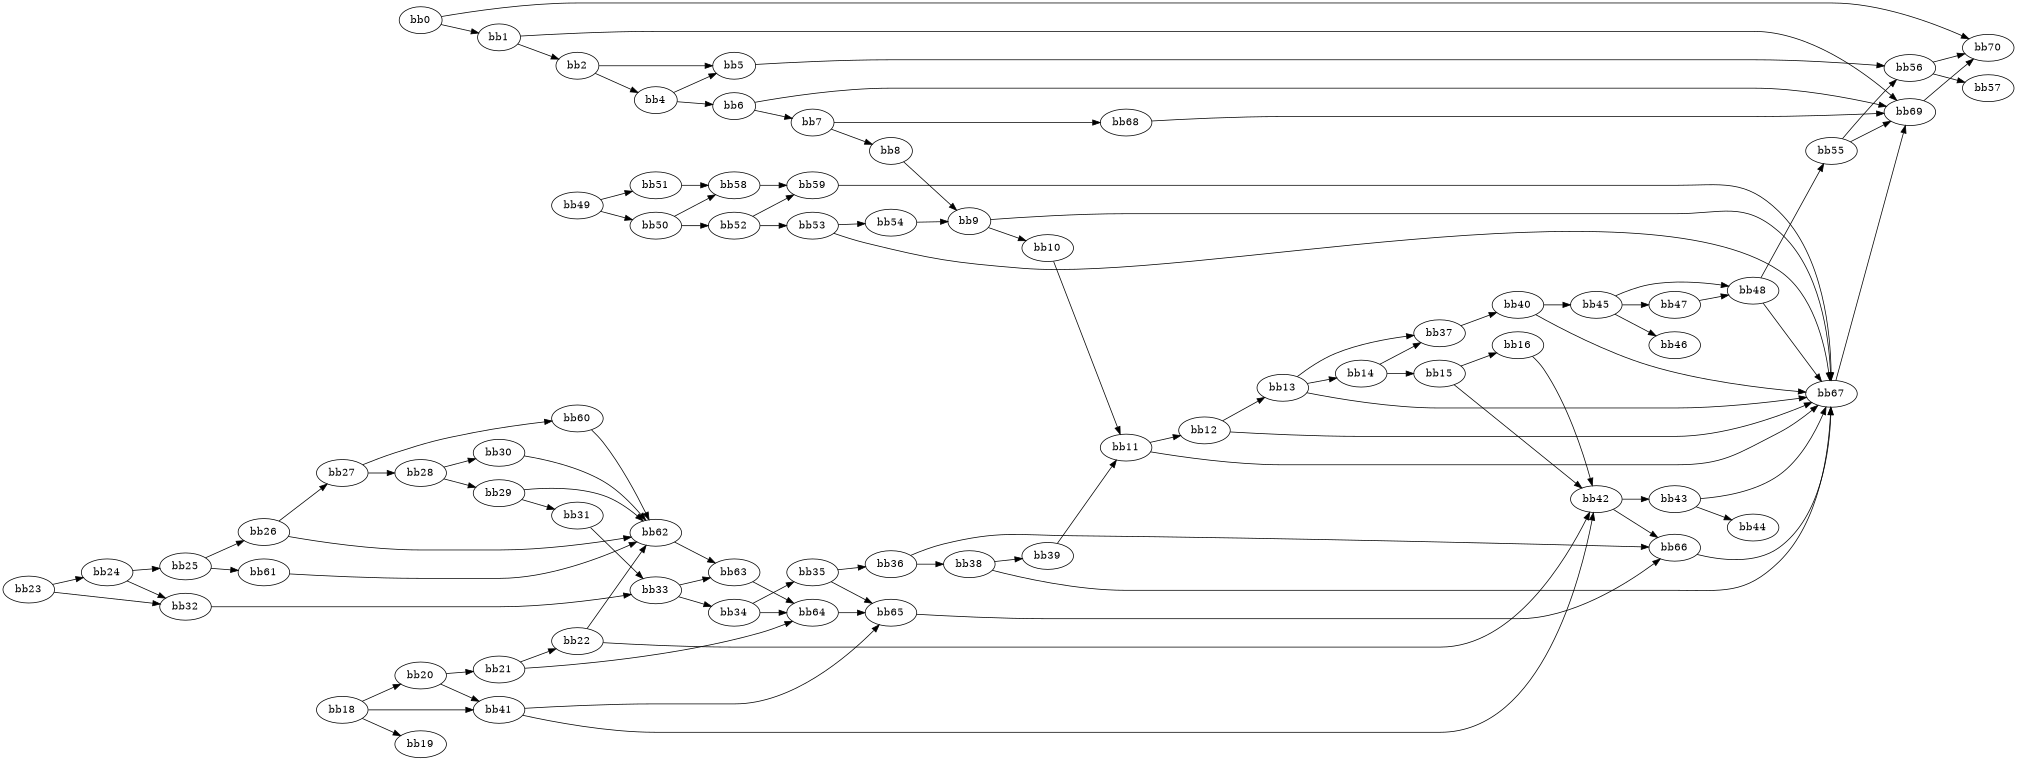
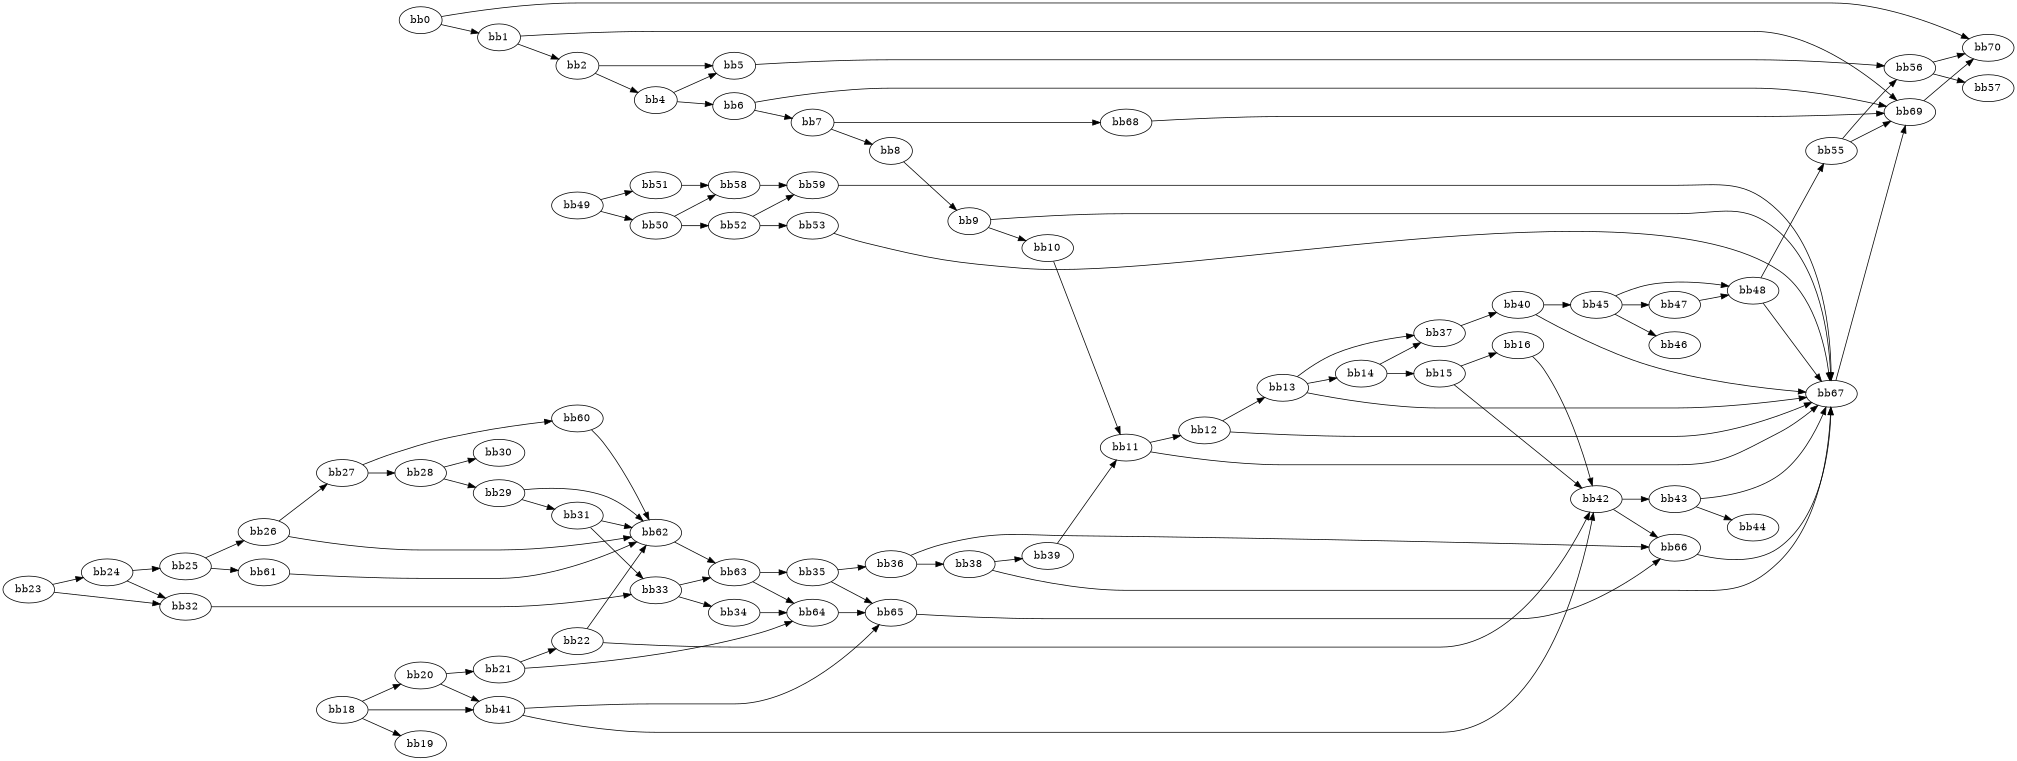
(891, 223) -> none
(588, 474) -> (613, 523)
(768, 595) -> (770, 572)
